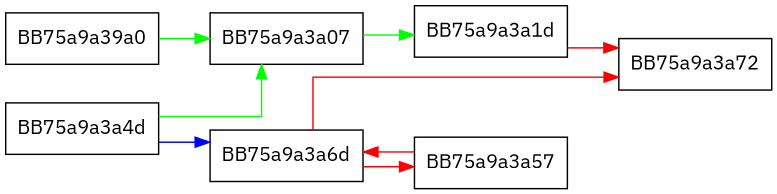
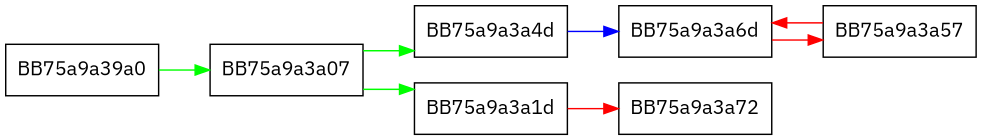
(432, 77) -> none
(229, 116) -> (381, 51)
